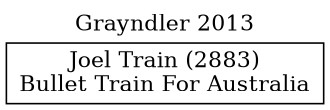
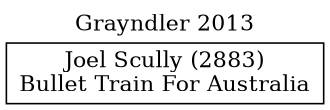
(165, 73) -> (165, 73)
